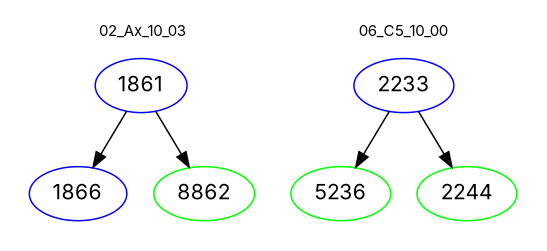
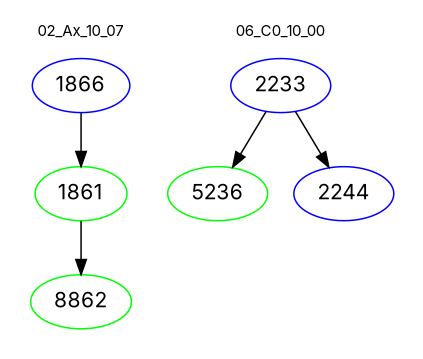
(143, 32) -> (81, 32)
(404, 32) -> (281, 32)
(141, 86) -> (81, 194)
(114, 133) -> (81, 132)
(467, 194) -> (344, 194)
